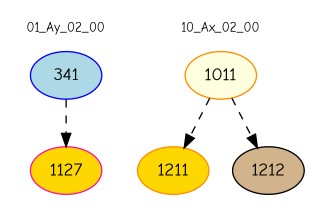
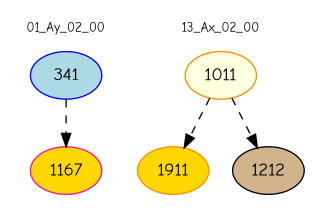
(221, 28) -> (221, 28)
(66, 171) -> (66, 171)
(173, 171) -> (173, 171)
